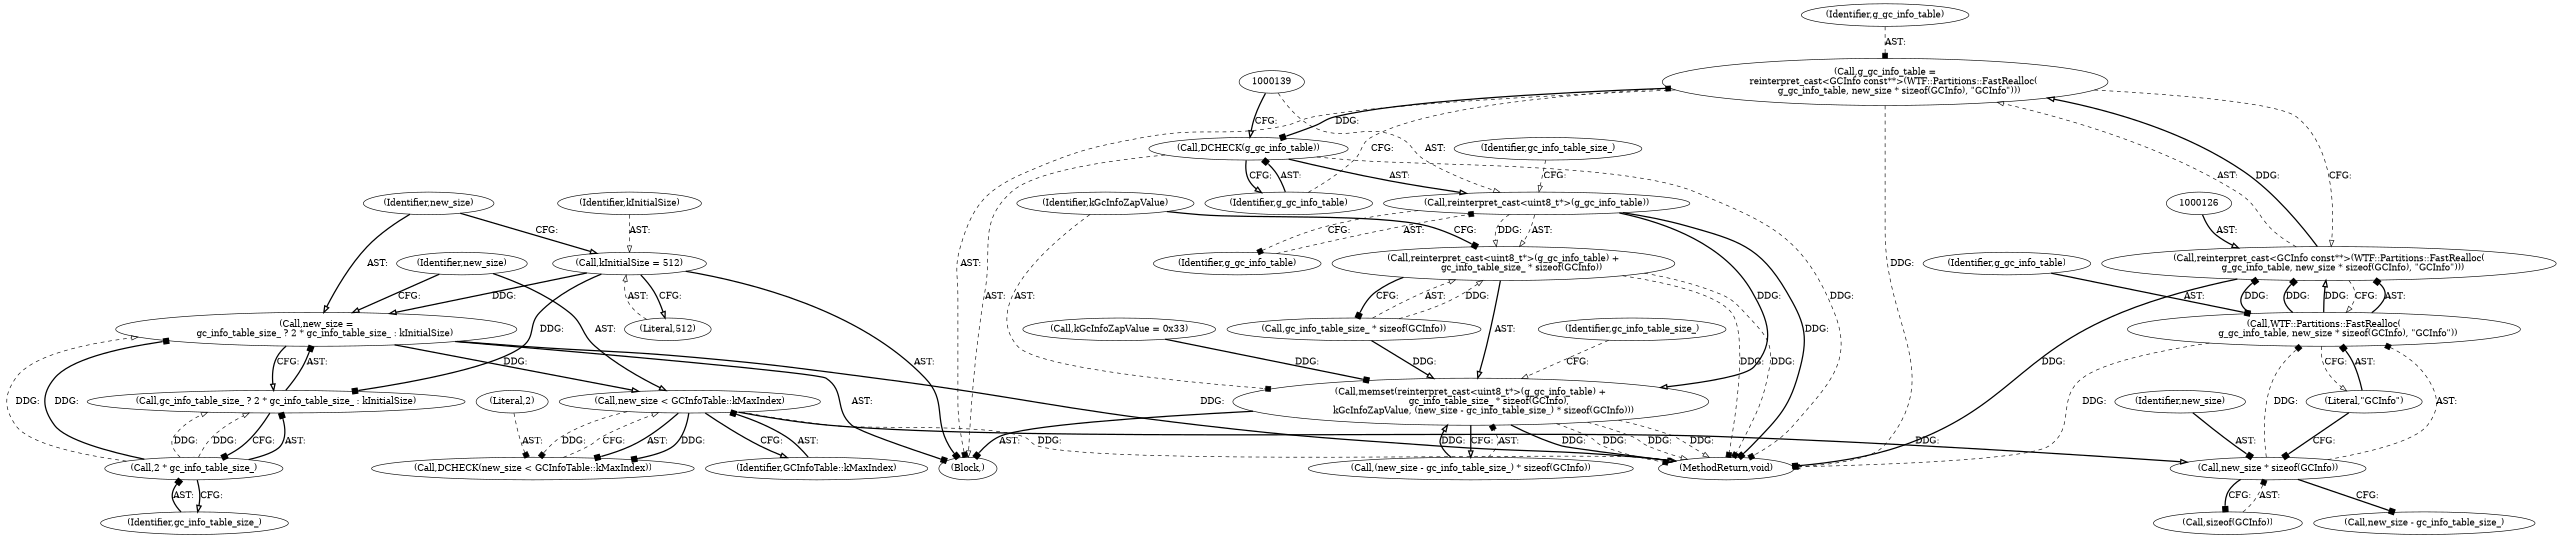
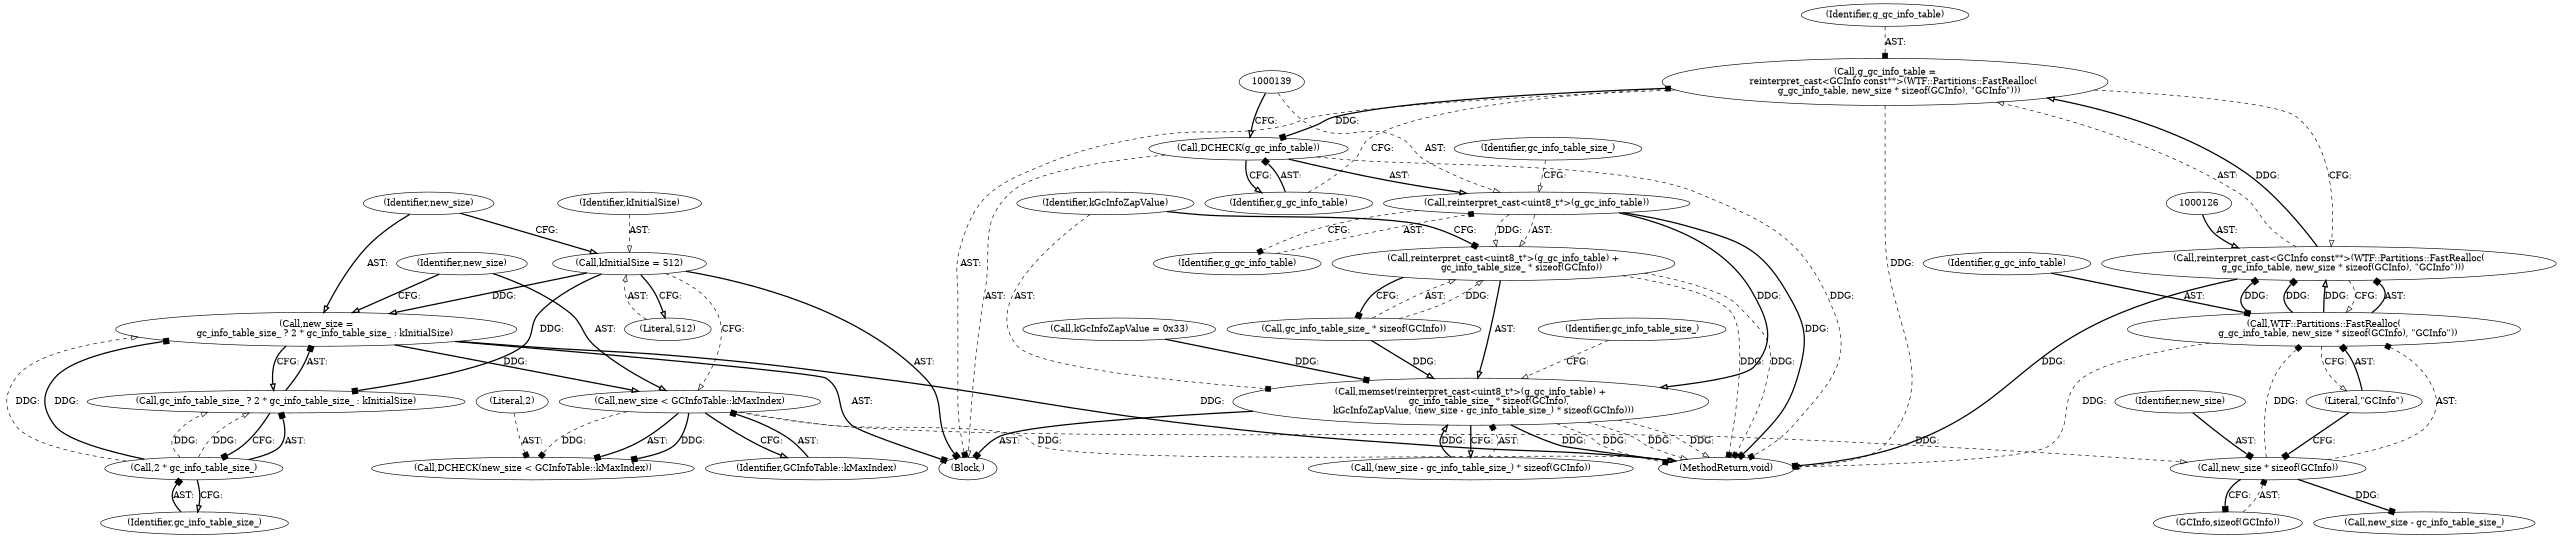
(607, 434) -> (719, 318)
(1459, 434) -> (1459, 434)
(2369, 496) -> (2369, 496)
(2228, 523) -> (2228, 523)
